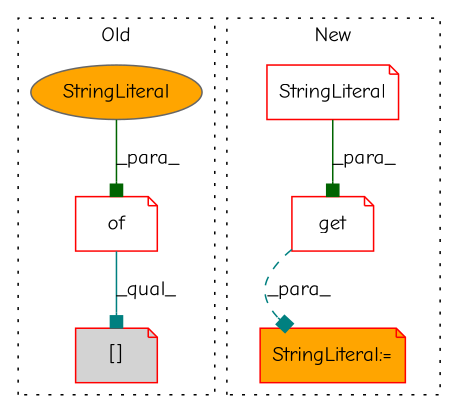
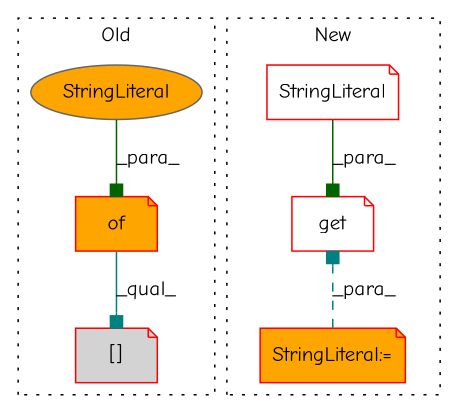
(116, 224) -> (116, 224)
(267, 281) -> (333, 297)
